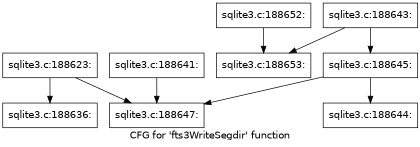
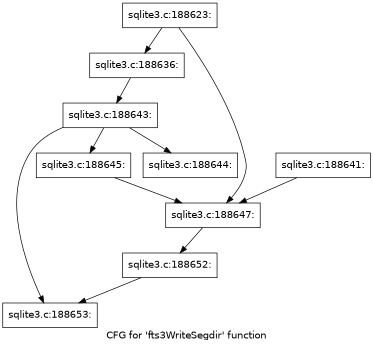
none -> (125, 87)
(370, 87) -> (147, 138)
none -> (194, 238)
